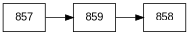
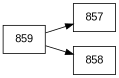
(56, 18) -> (56, 30)
